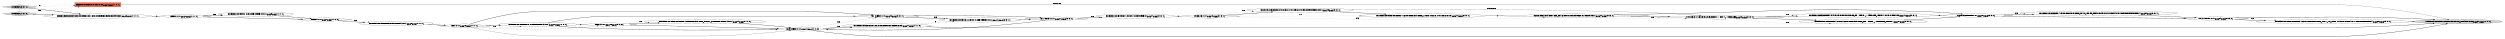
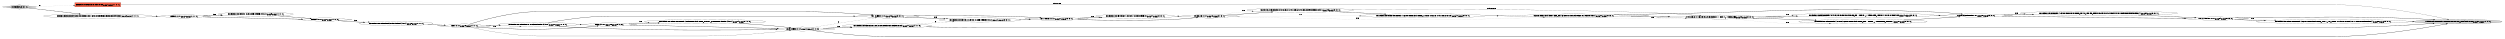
(19, 14) -> none
(839, 22) -> (839, 22)
(537, 29) -> (537, 29)
(937, 29) -> (1137, 20)
